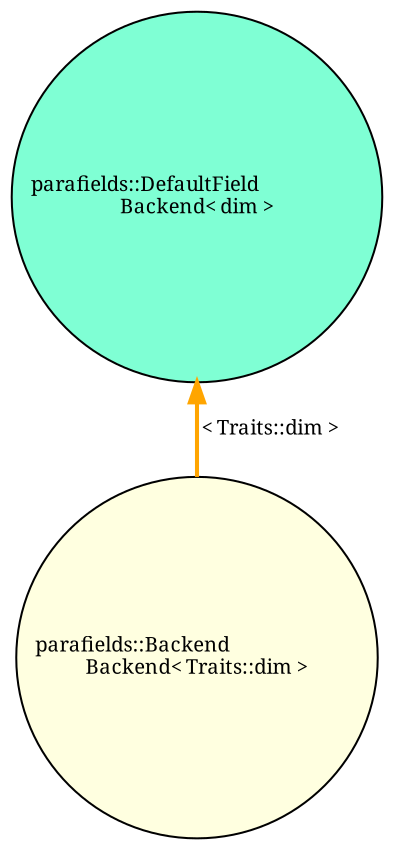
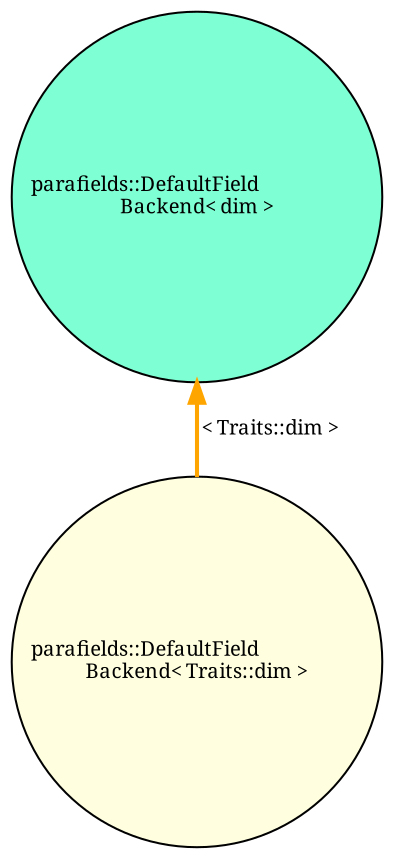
(197, 658) -> (197, 662)
